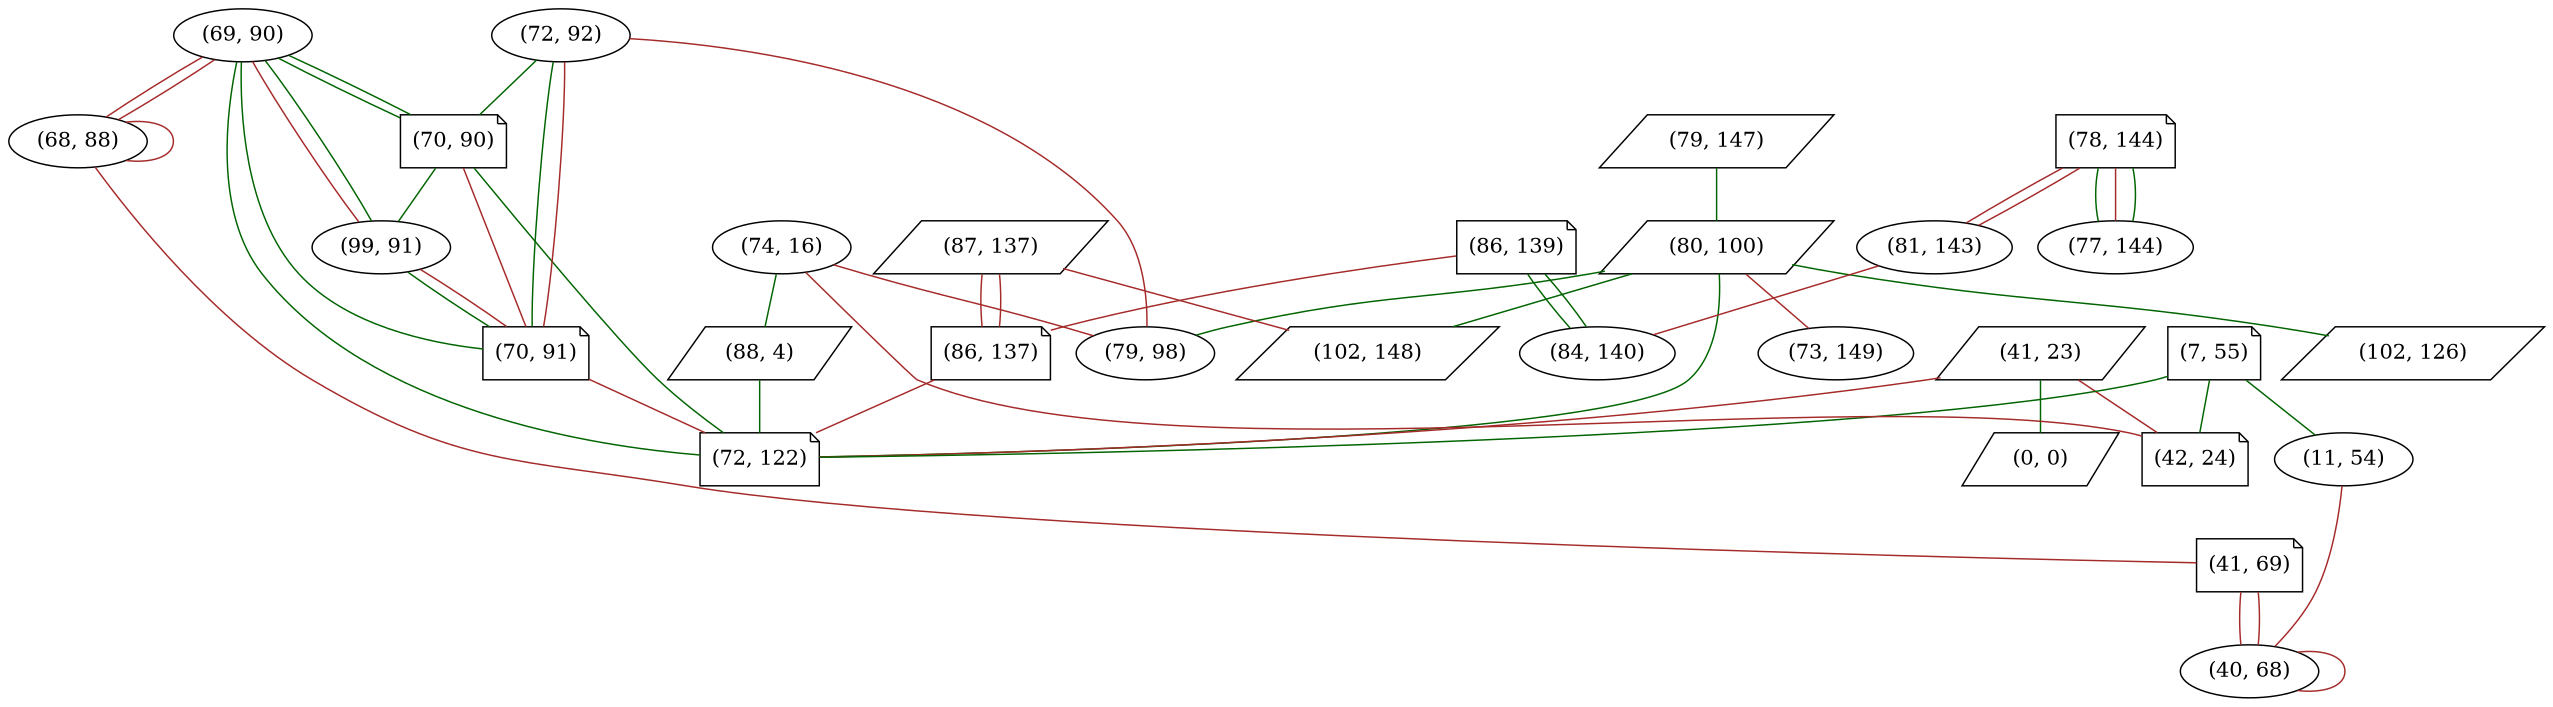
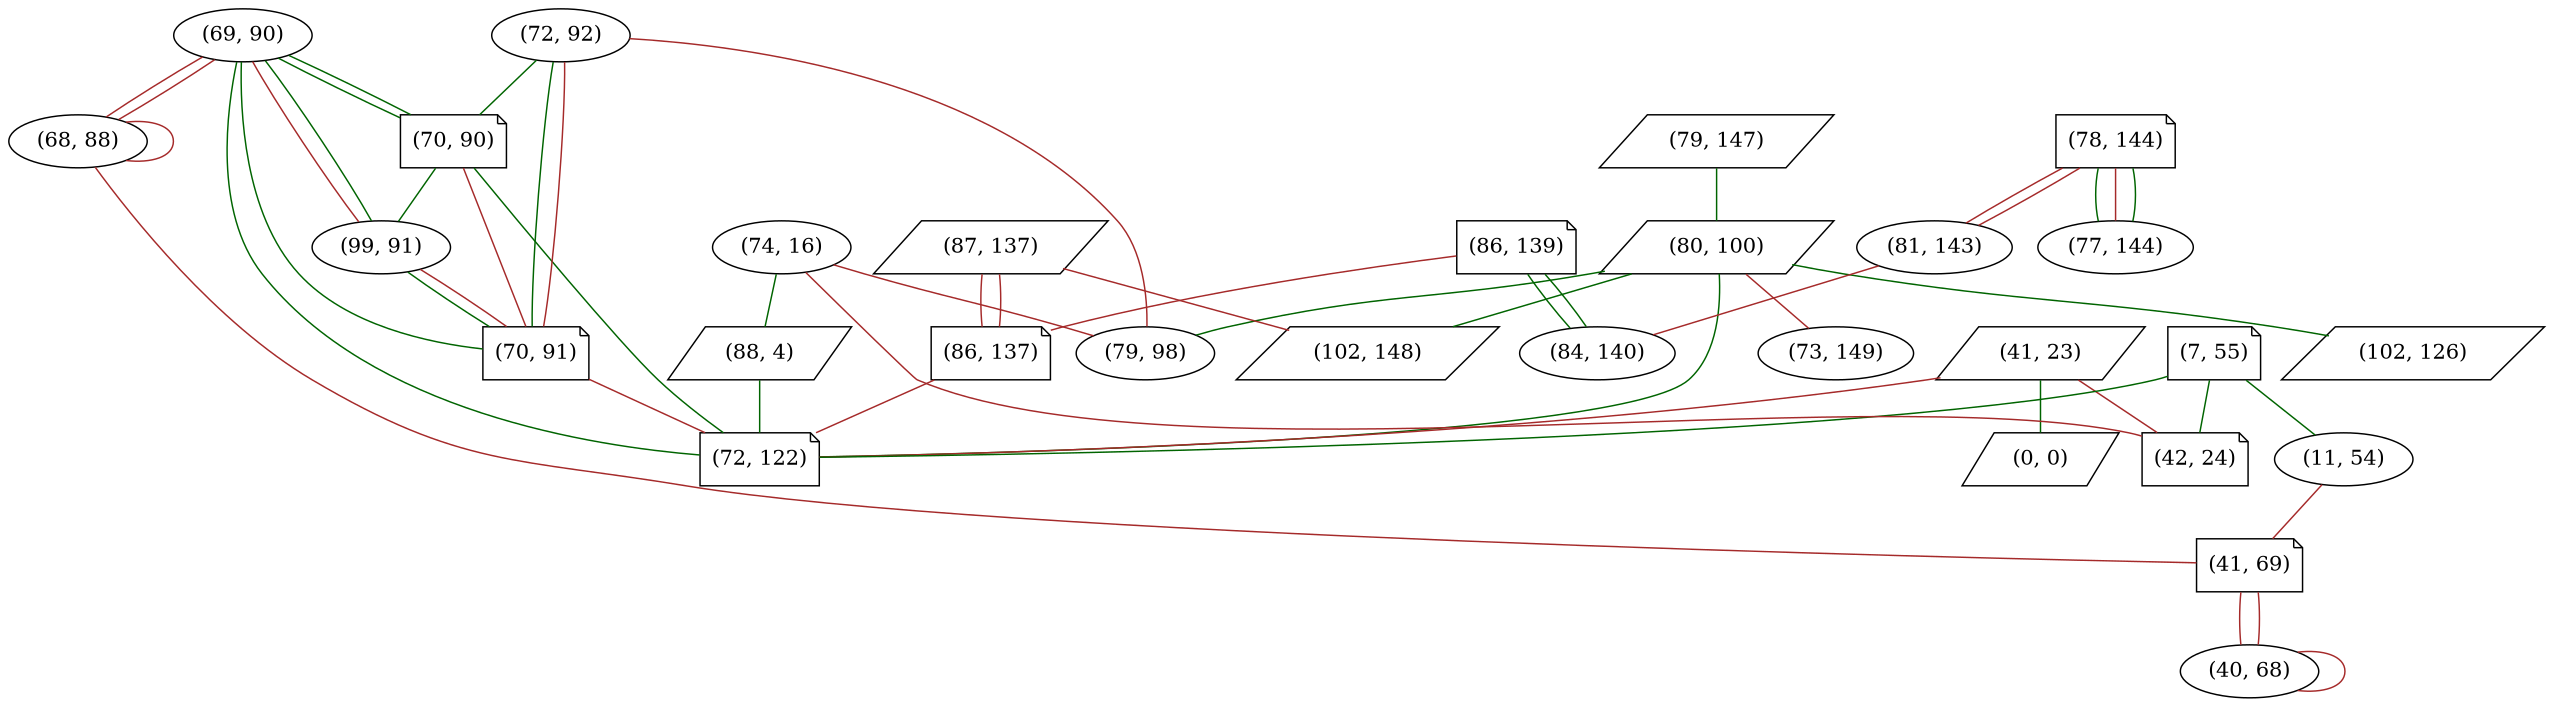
(2324, 573) -> (2297, 512)
